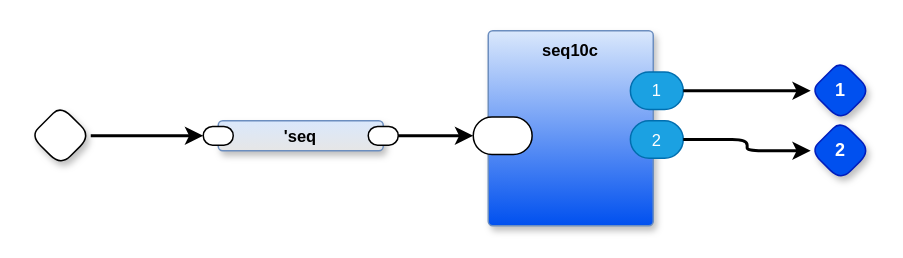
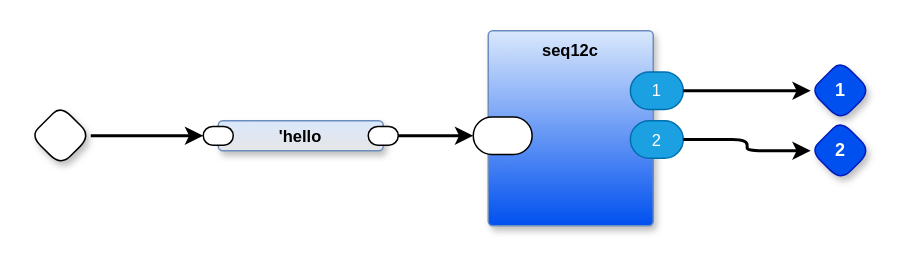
(570, 50) -> (570, 50)
(300, 136) -> (300, 136)
